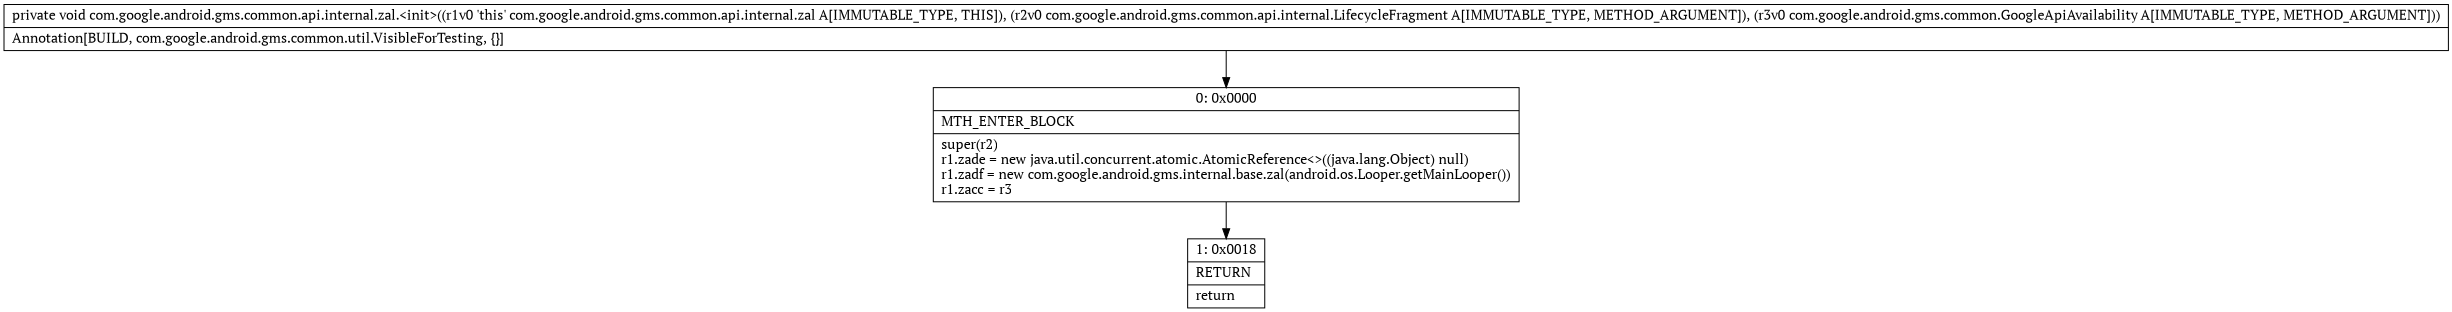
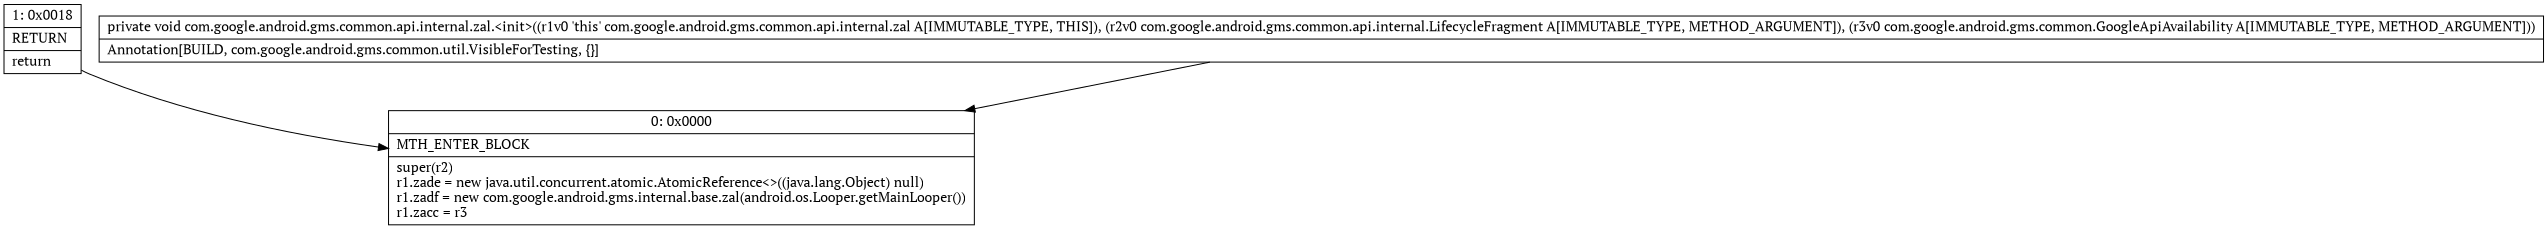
(1226, 215) -> (227, 118)
